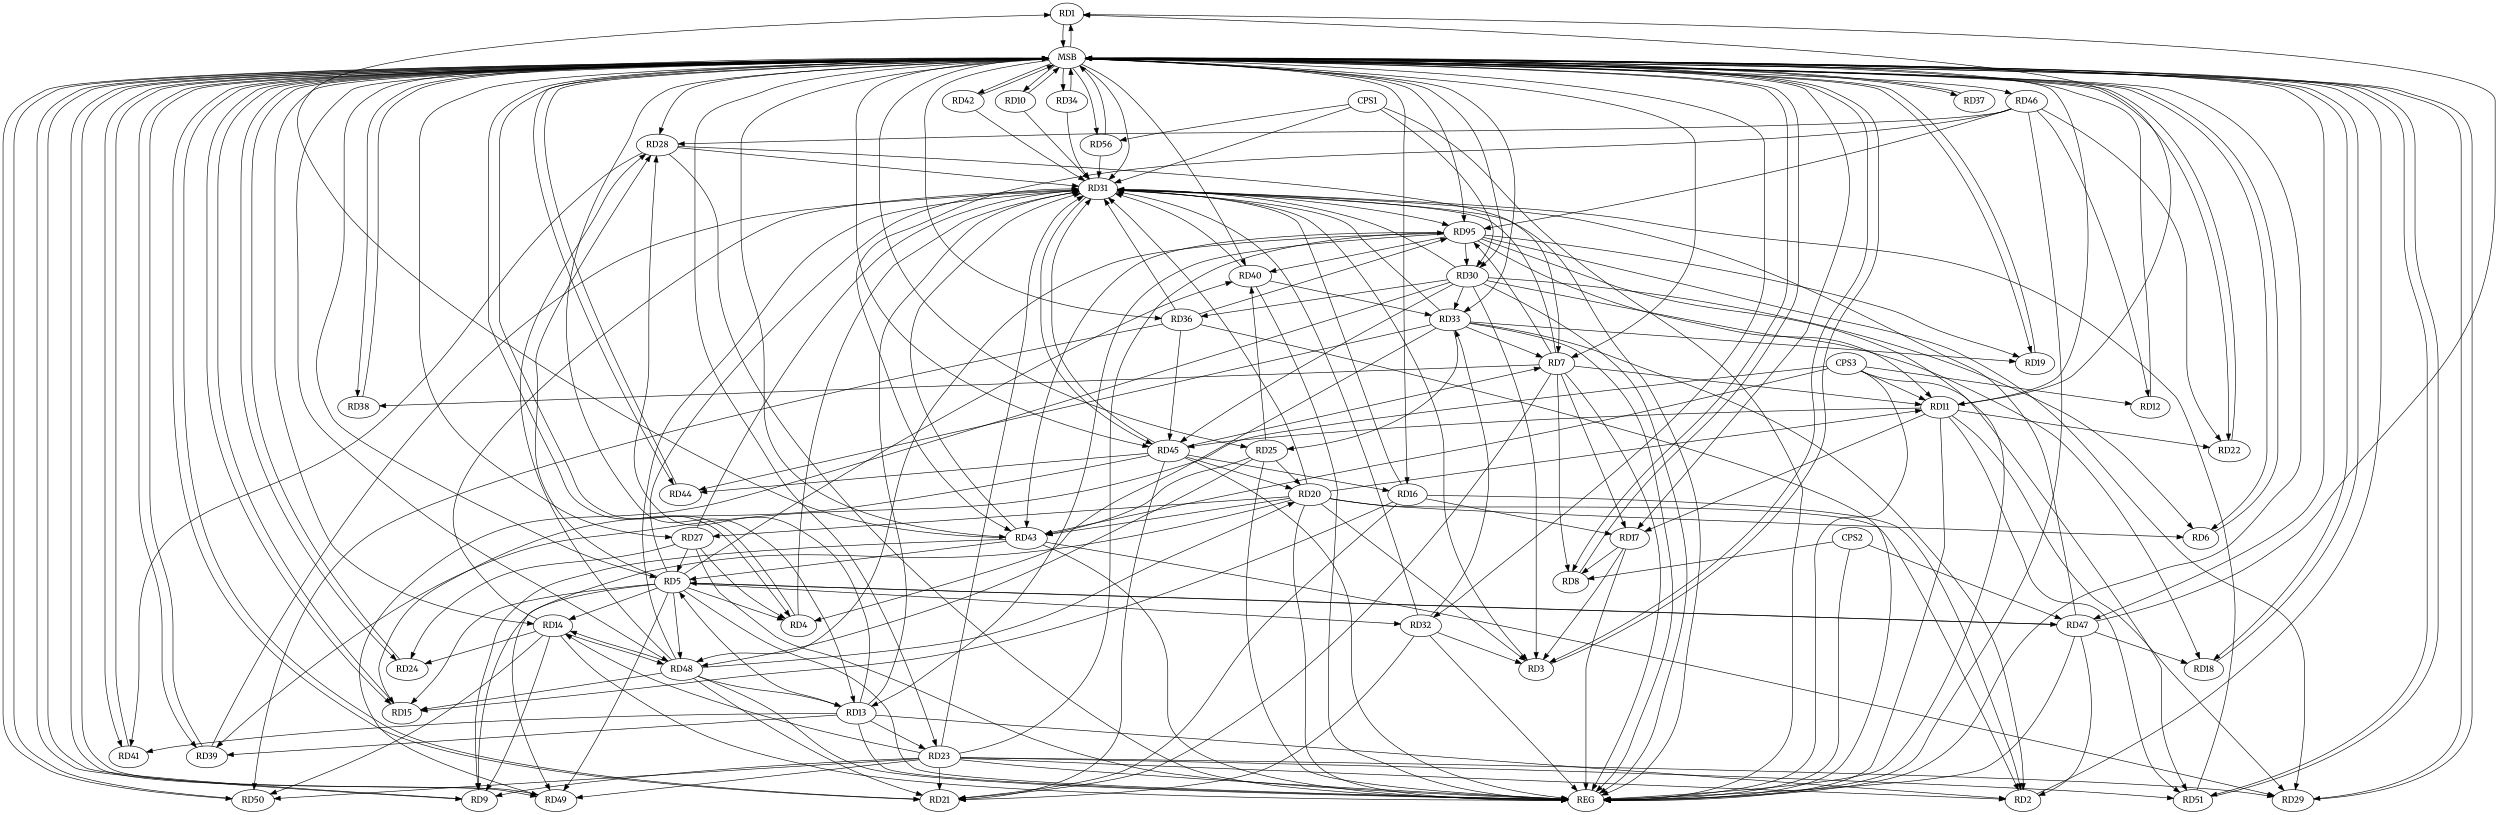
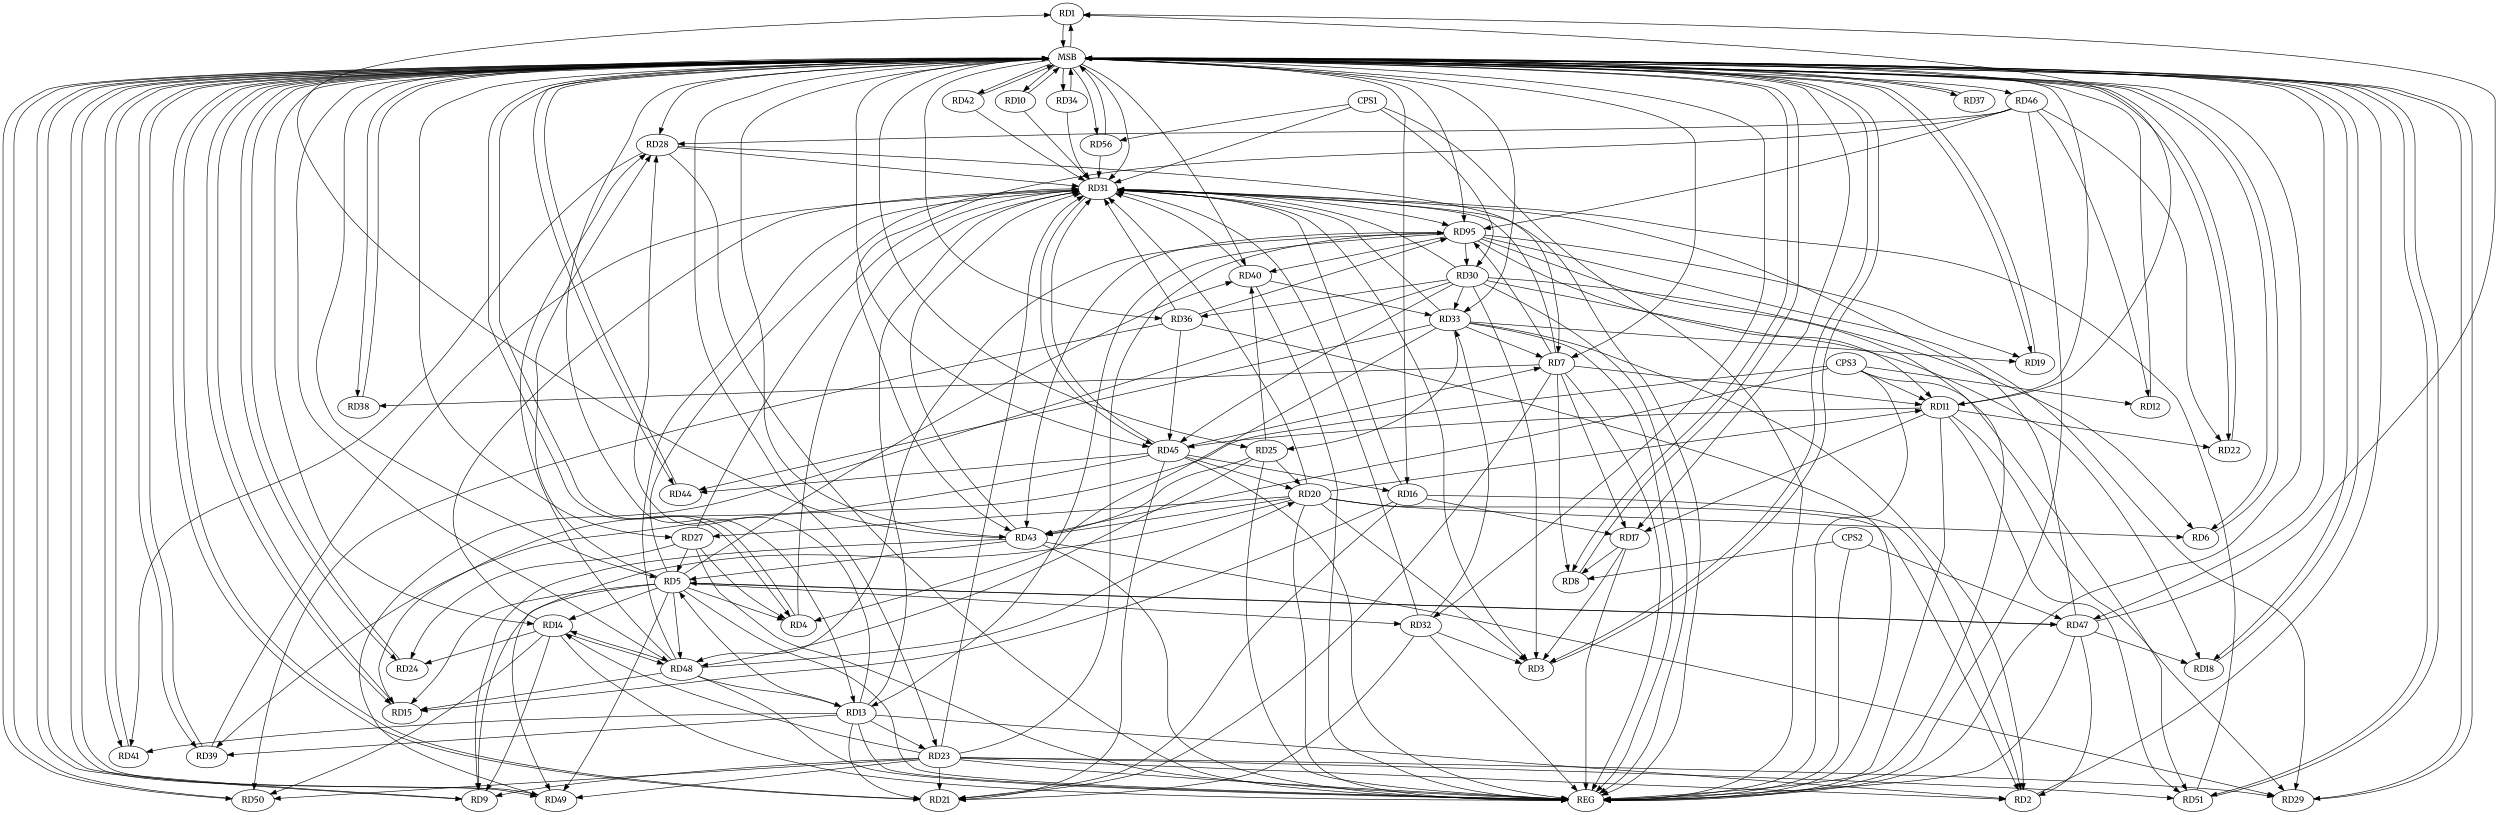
(1427, 89) -> none
(801, 744) -> (866, 780)
